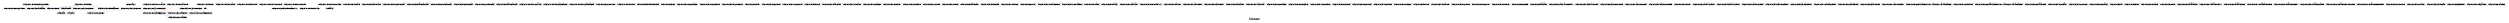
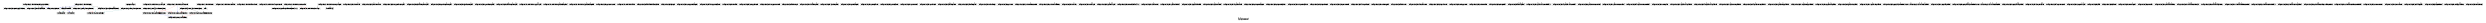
(710, 4) -> none
